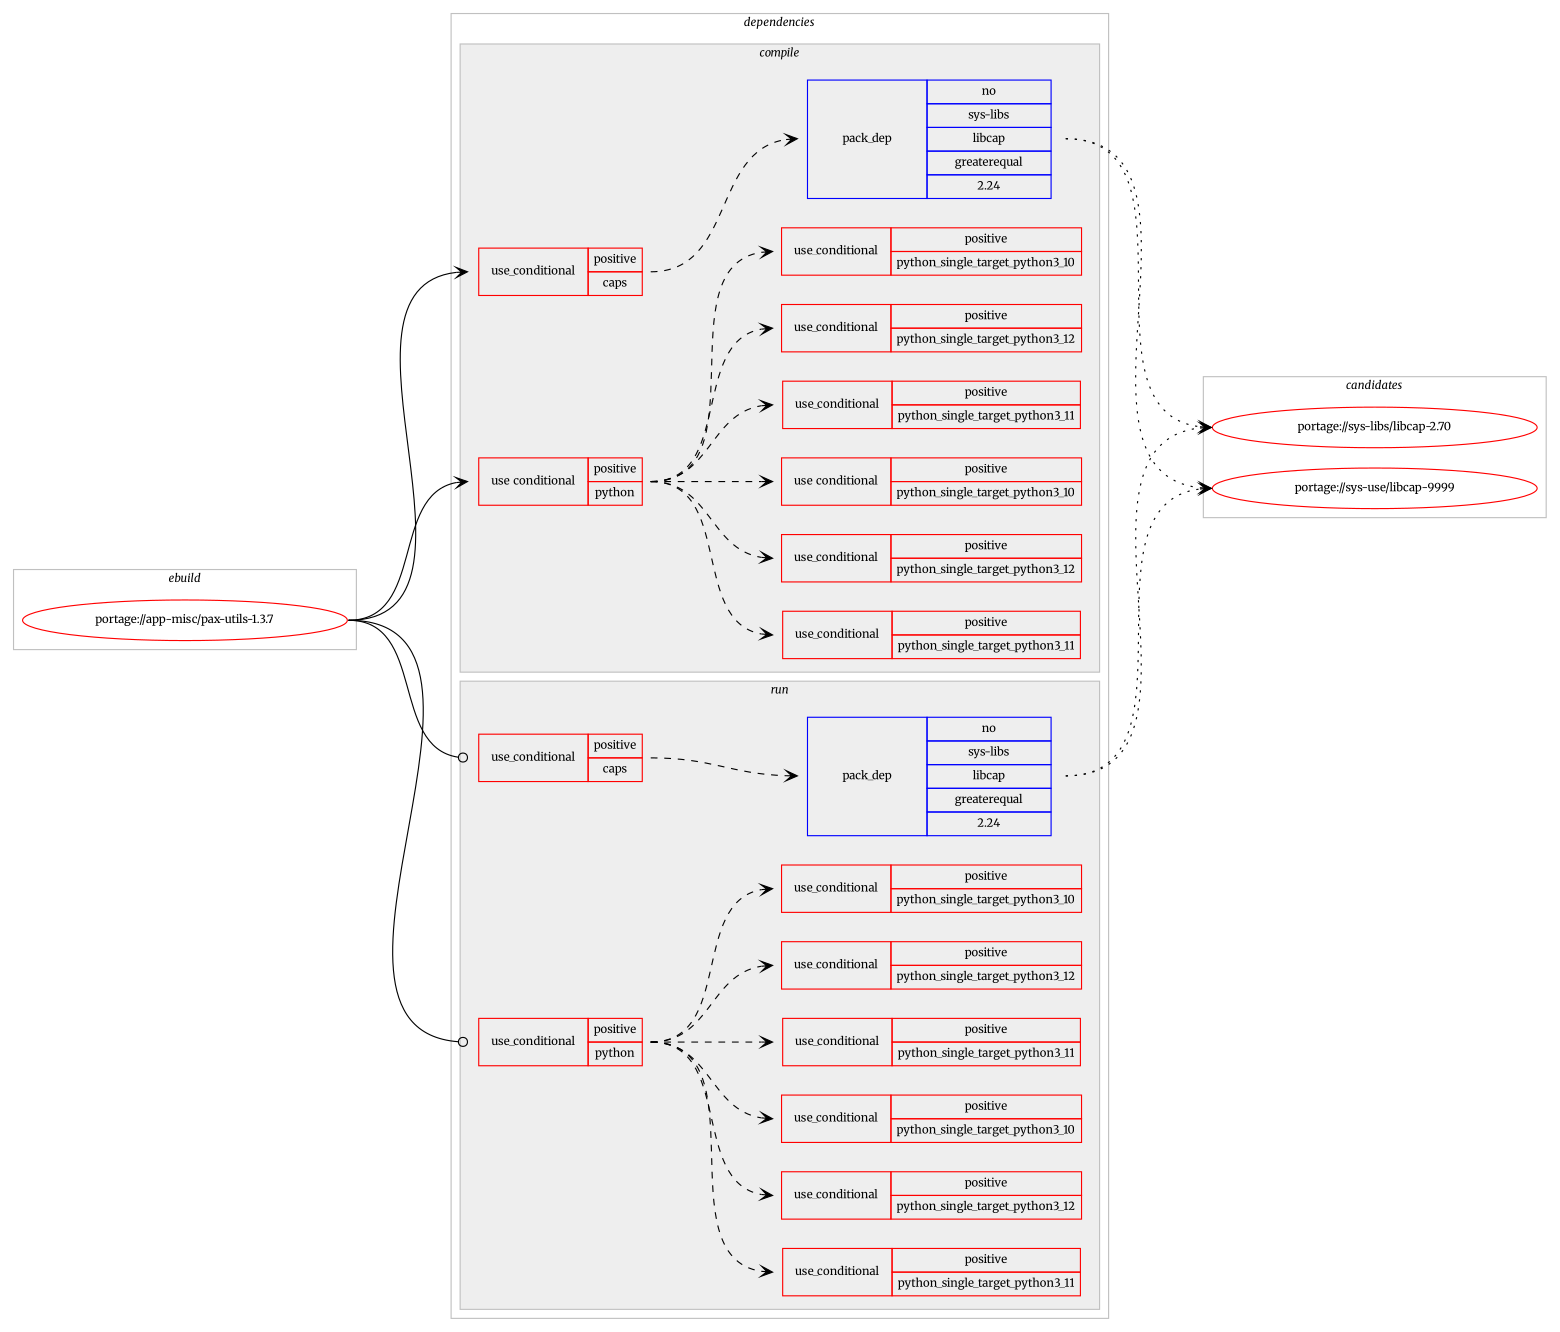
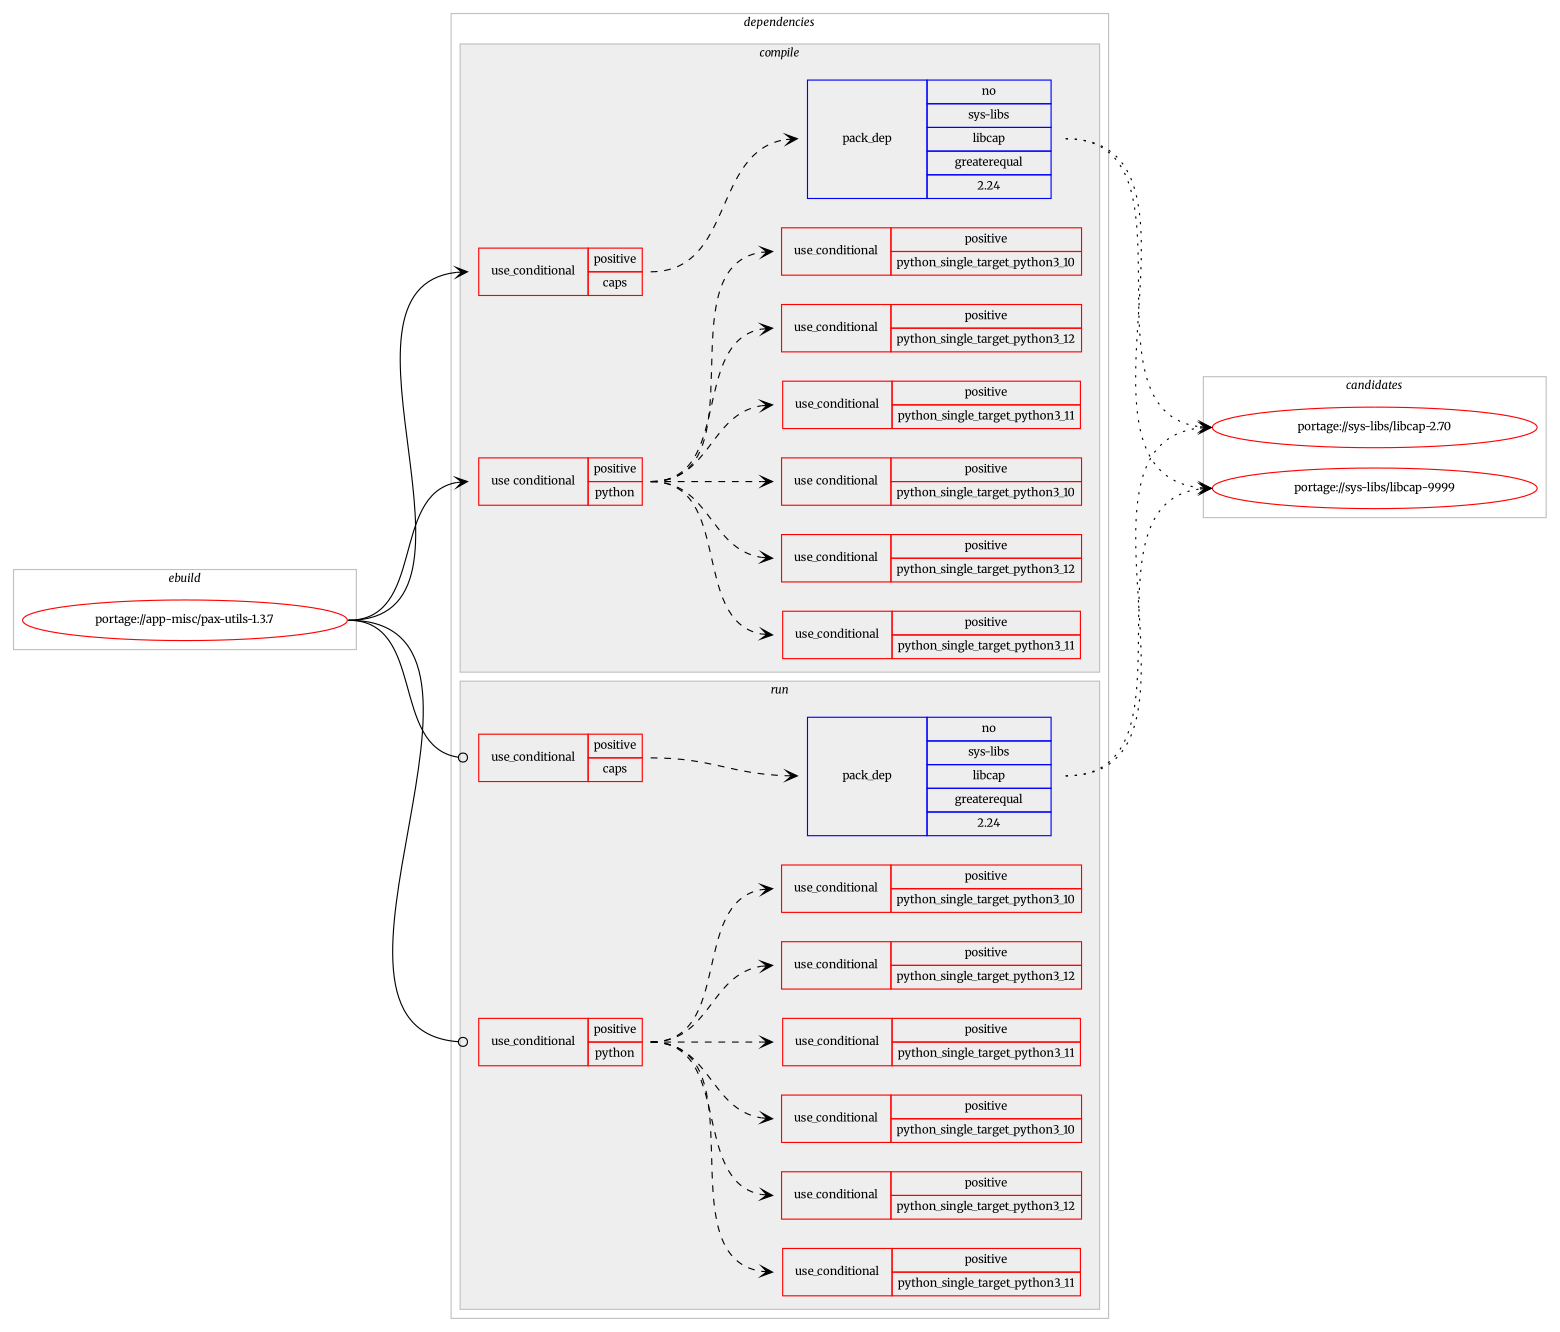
(1375, 488) -> (1375, 488)
